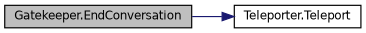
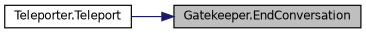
(207, 17) -> (147, 17)
